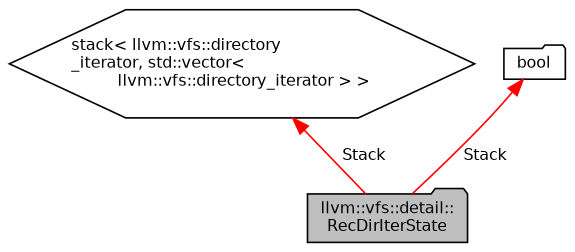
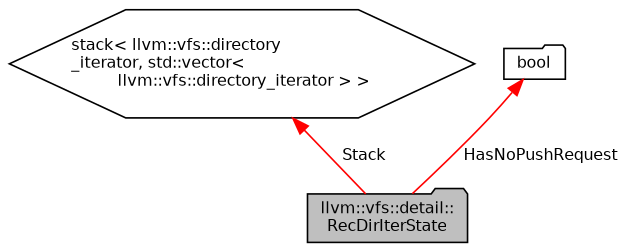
(484, 156) -> (539, 156)
